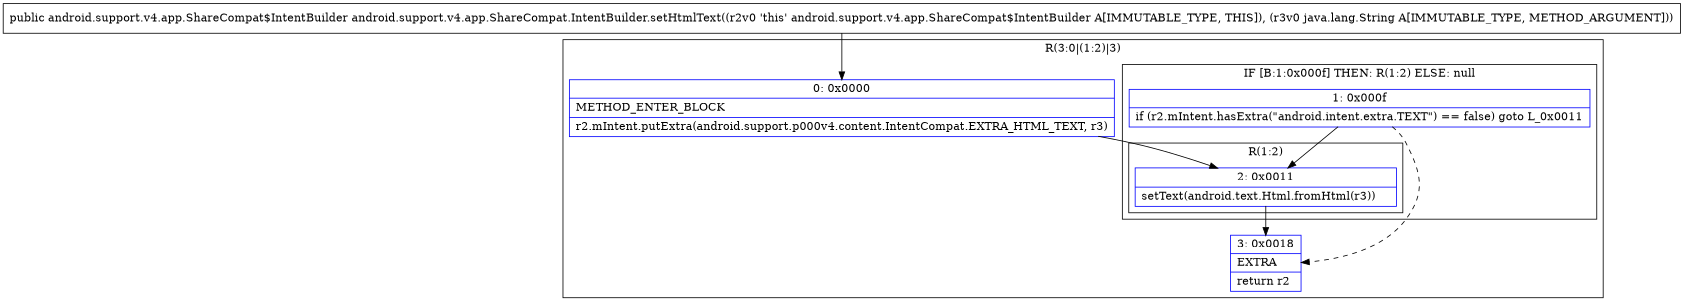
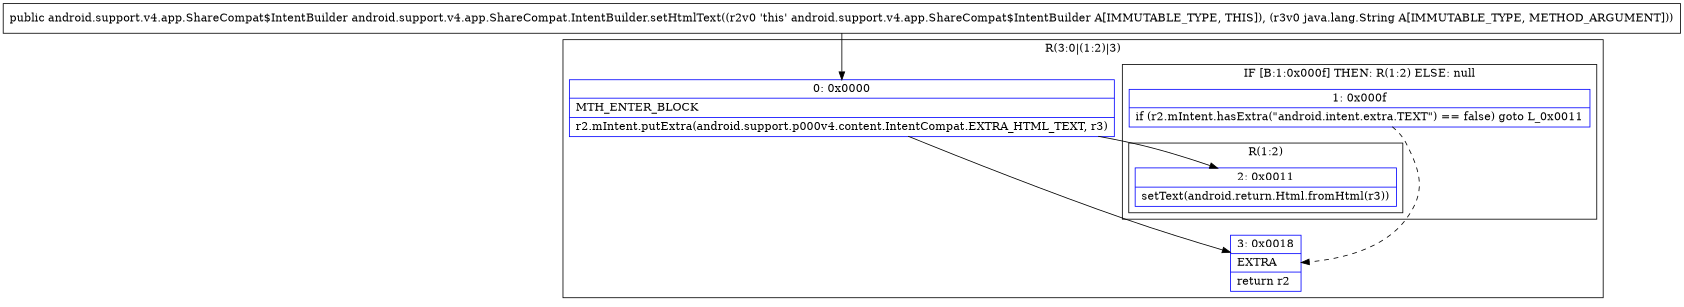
(651, 107) -> (638, 107)
(1312, 148) -> none
(1259, 196) -> (1266, 196)
(1266, 217) -> (1064, 197)
